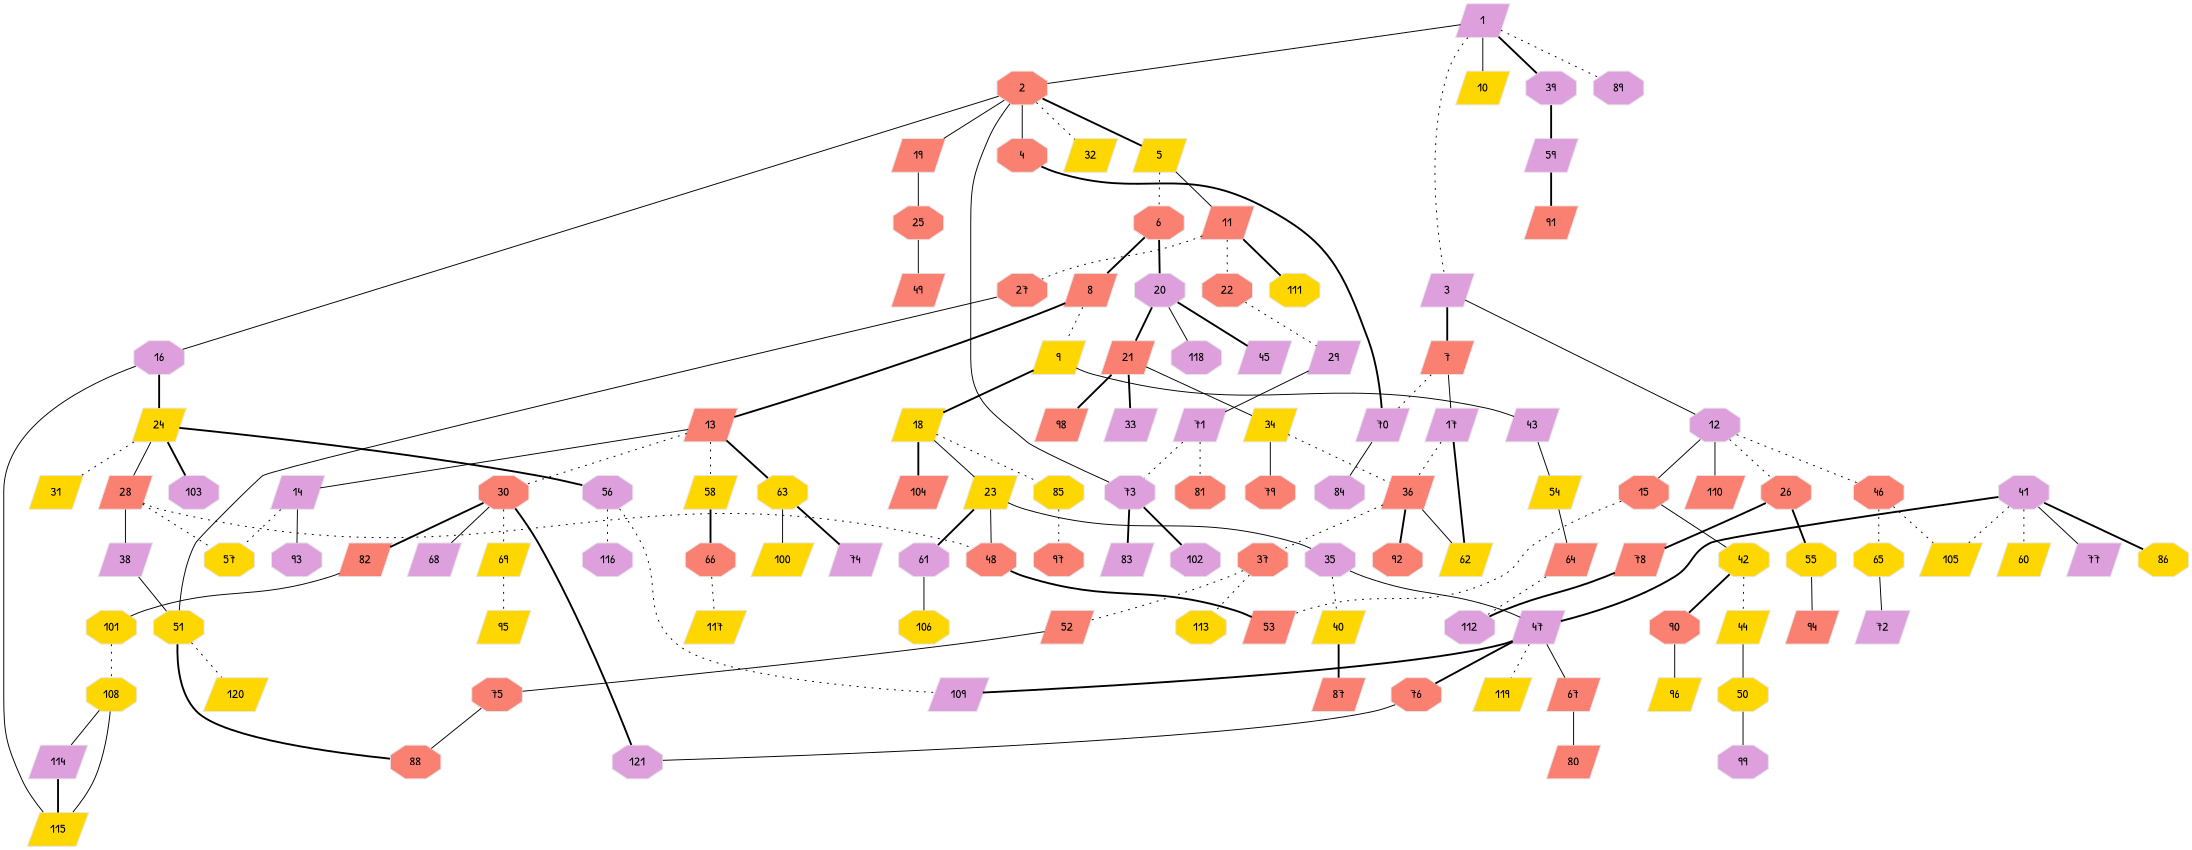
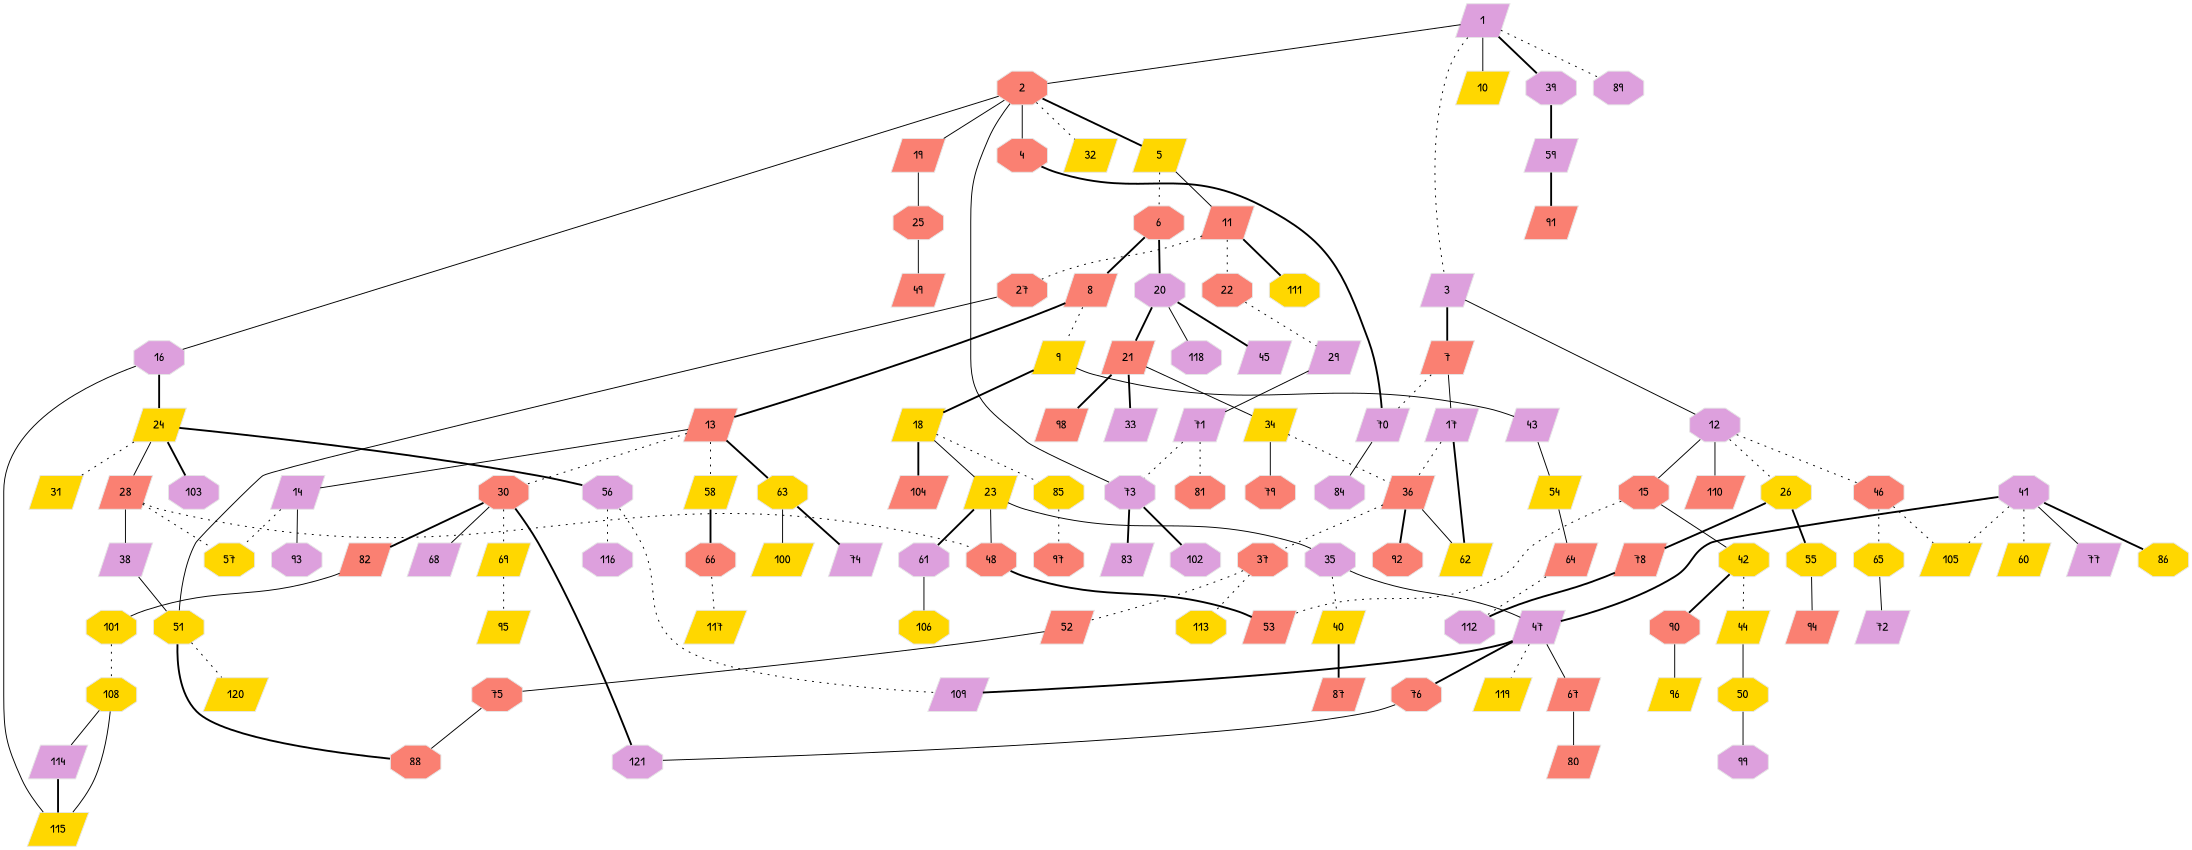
(1786, 492) -> (1786, 492)
